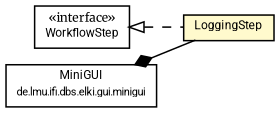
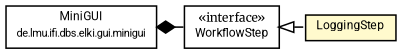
(174, 49) -> (179, 27)
